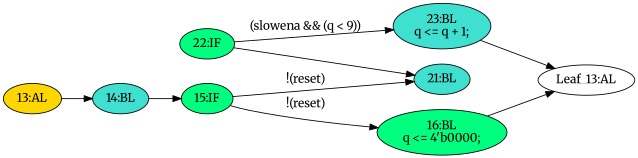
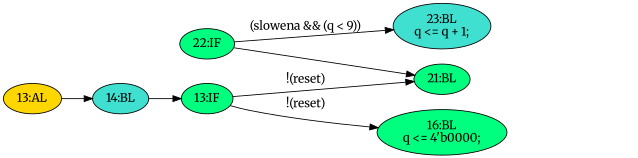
(442, 79) -> (442, 79)
(586, 80) -> none
(207, 99) -> (207, 99)
